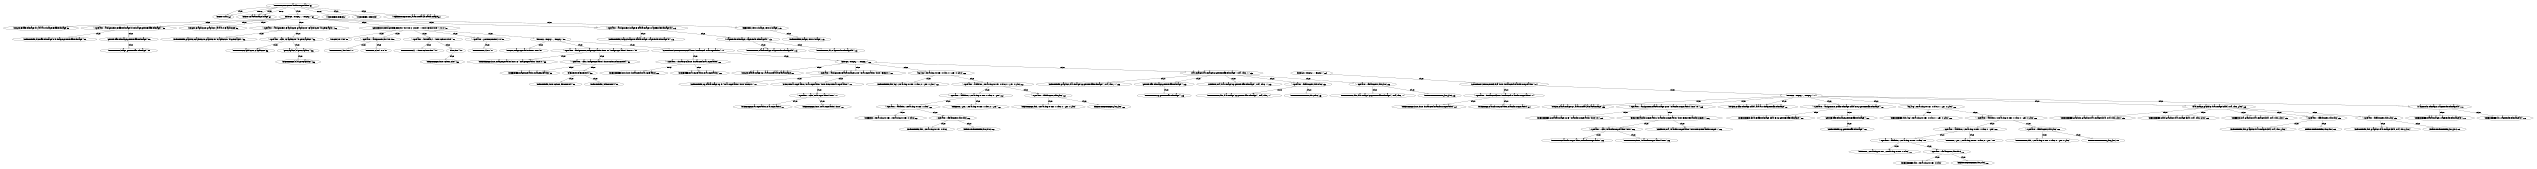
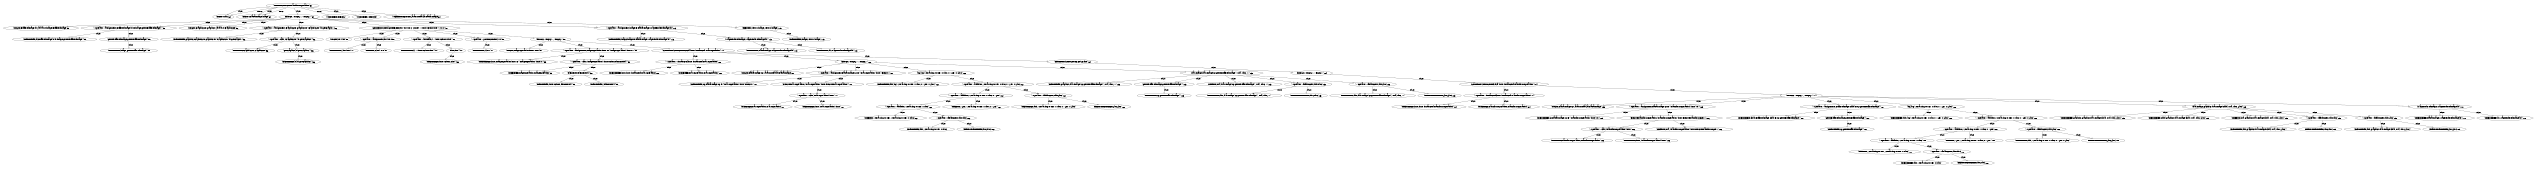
none -> (1072, 62)
(669, 67) -> (669, 67)
(1758, 107) -> none
